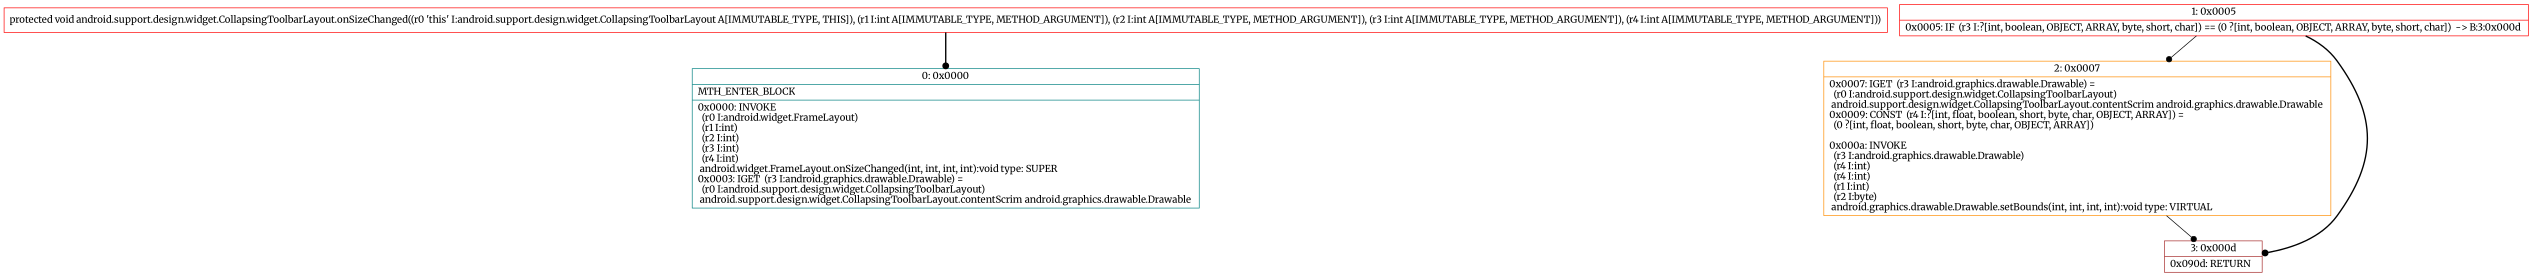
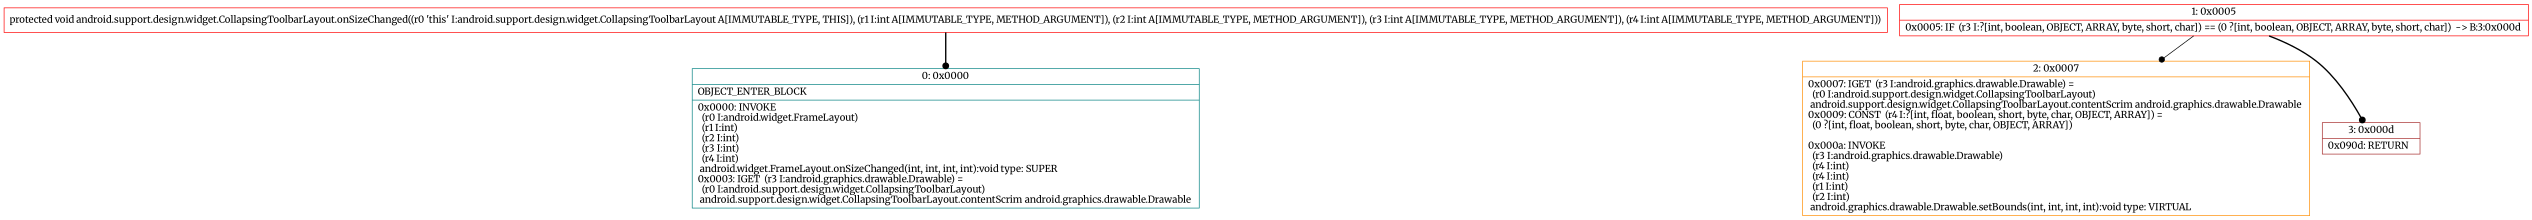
(747, 92) -> (752, 92)
(1853, 197) -> (1829, 197)
(2179, 226) -> none
